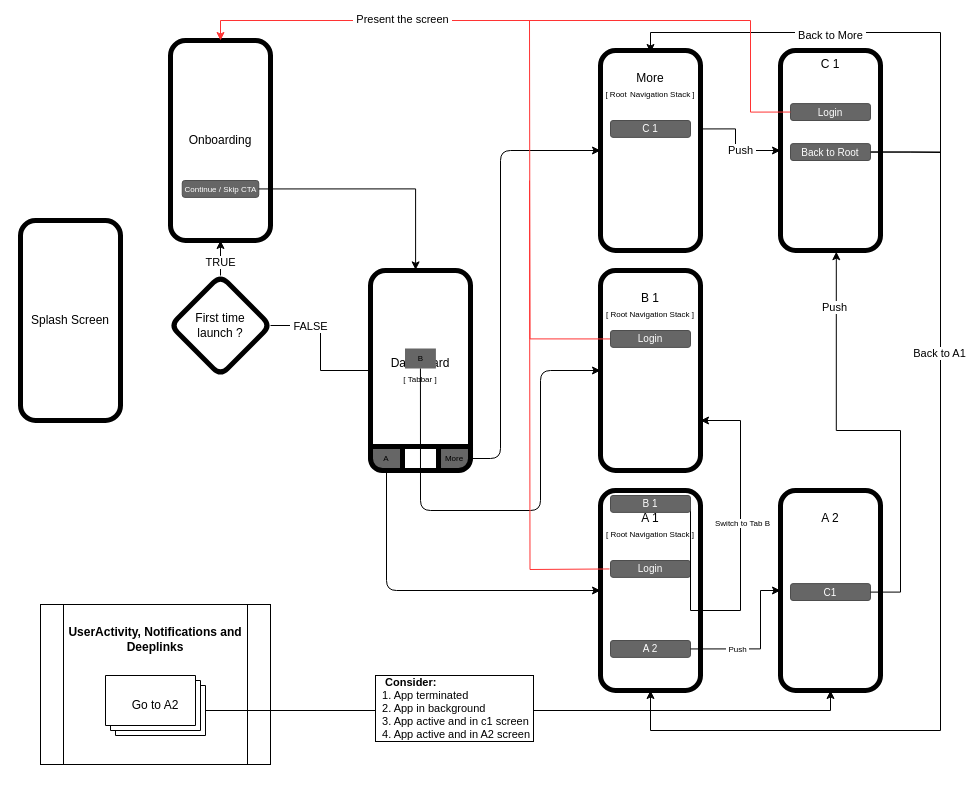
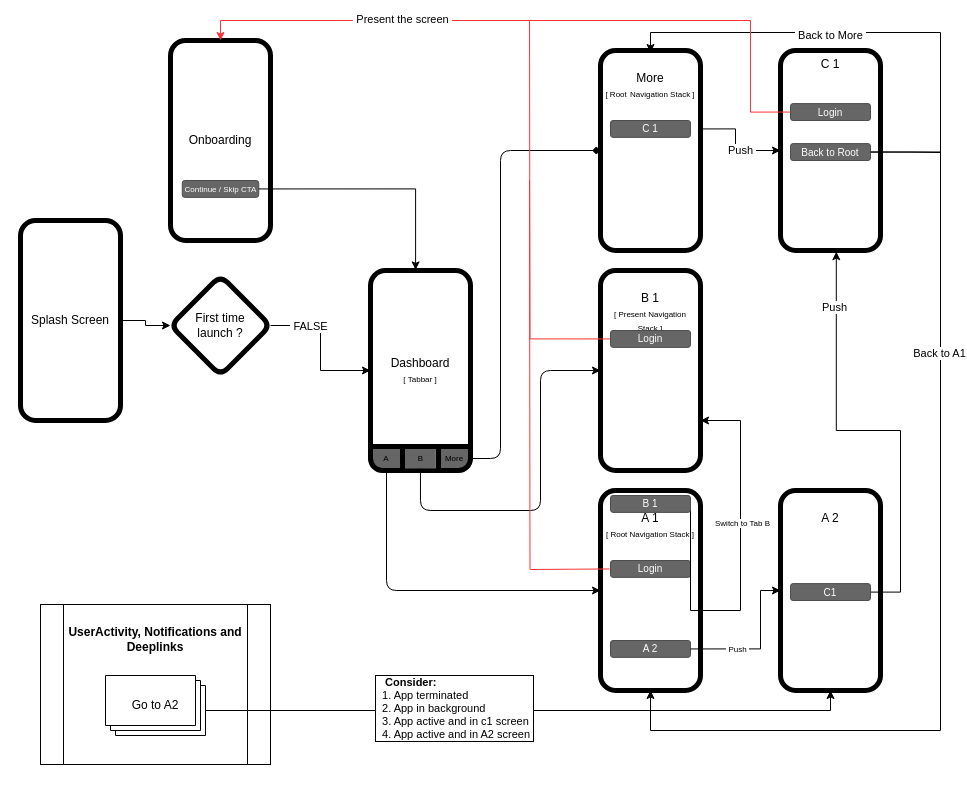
(592, 151) -> (592, 151)
(221, 257) -> none
(651, 299) -> (651, 299)
none -> (145, 321)
(420, 359) -> (420, 459)
(365, 371) -> (362, 371)
